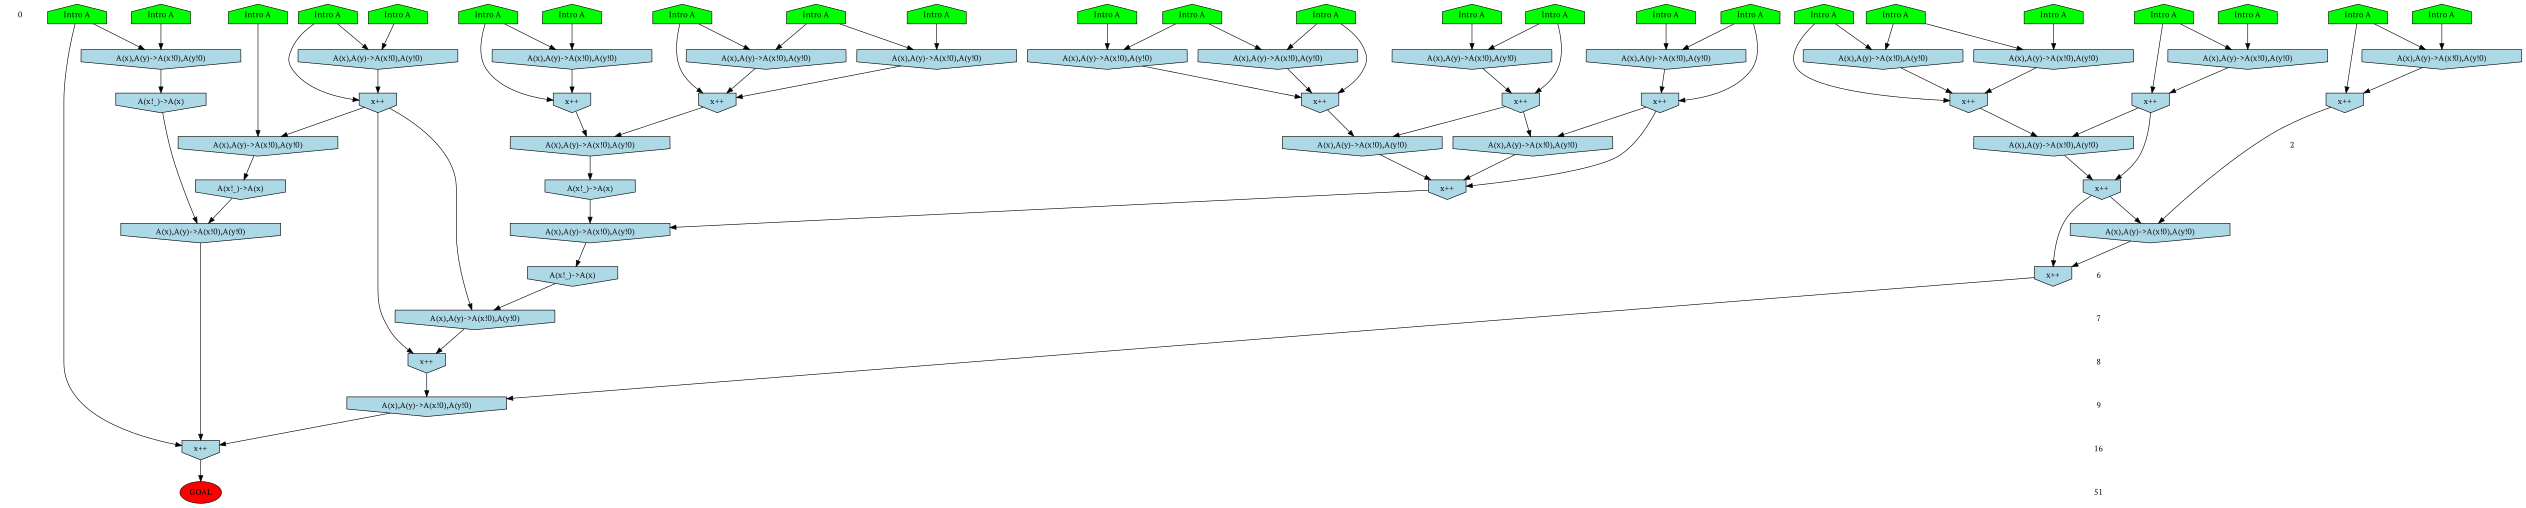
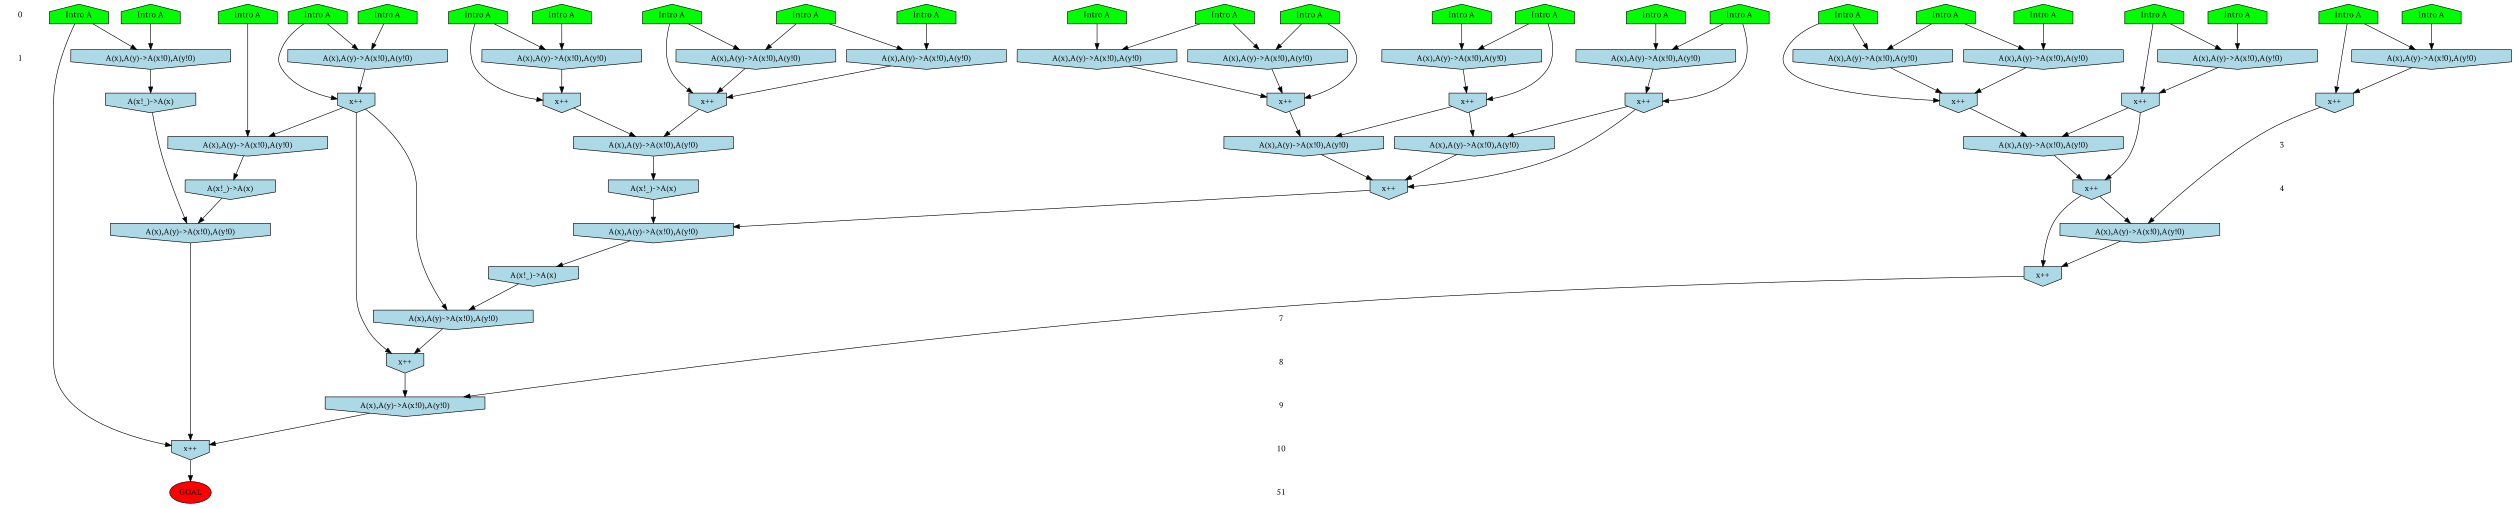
none -> (20, 58)
(2292, 145) -> (2282, 145)
none -> (2282, 189)
(2099, 275) -> none
(2099, 449) -> (1282, 449)
